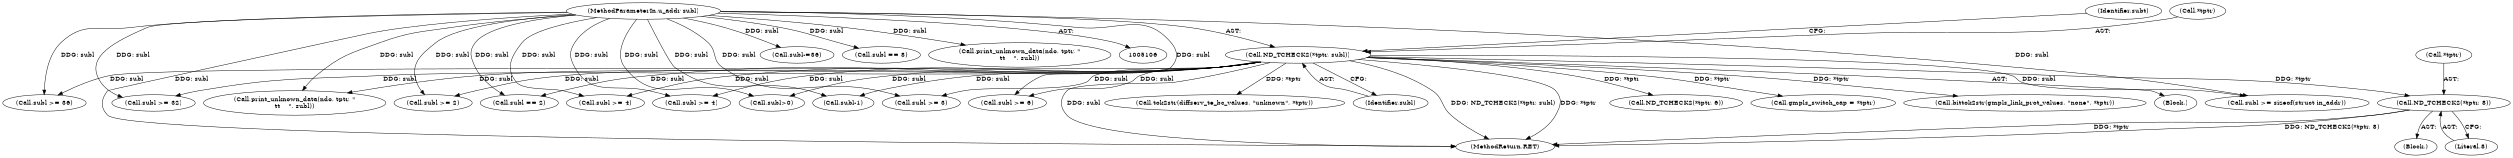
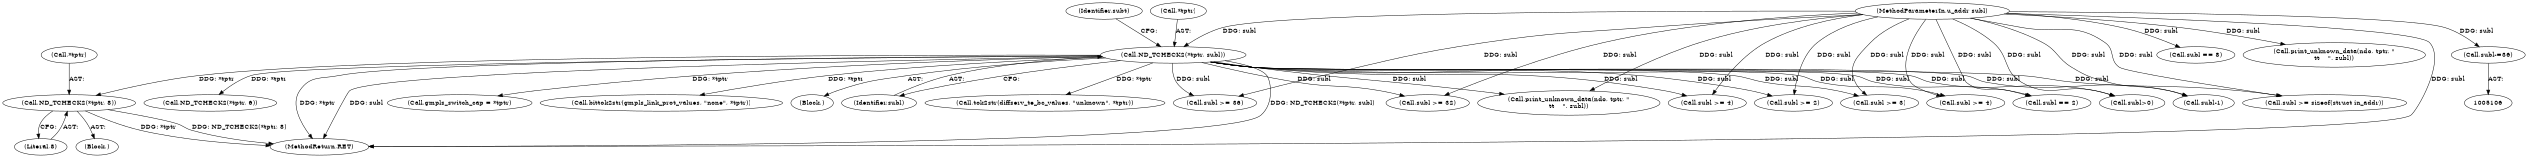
(923, 22) -> (2488, 77)
(1235, 31) -> (1240, 31)
(1007, 103) -> none
